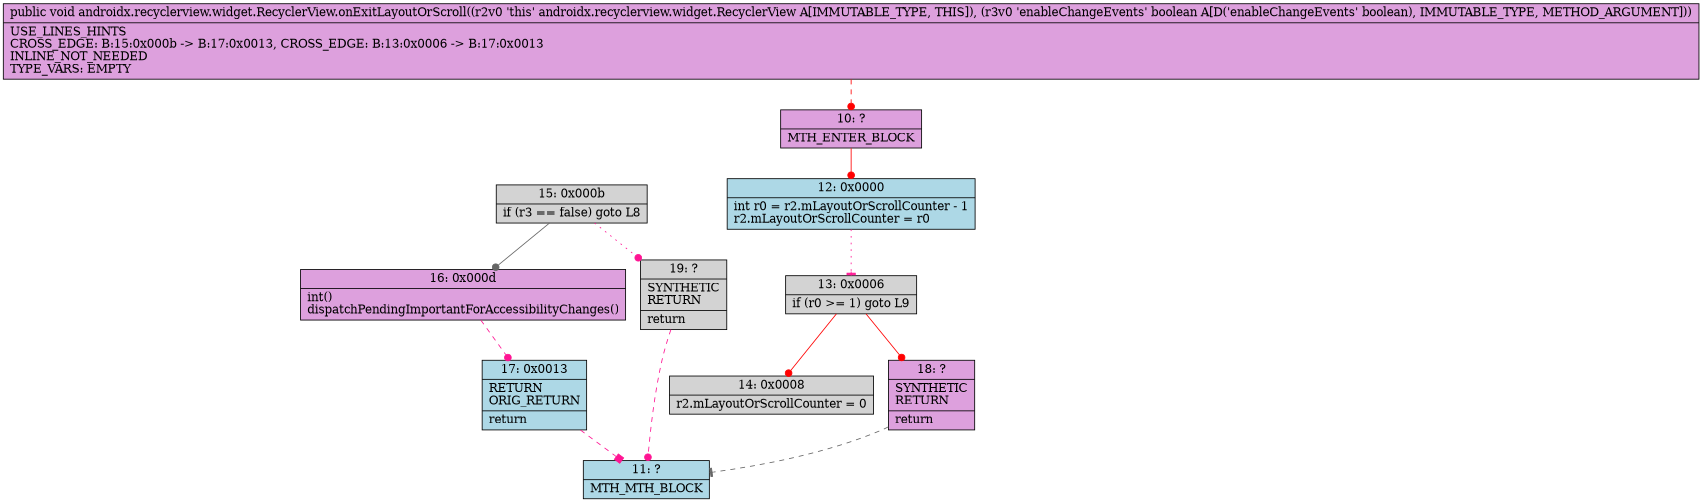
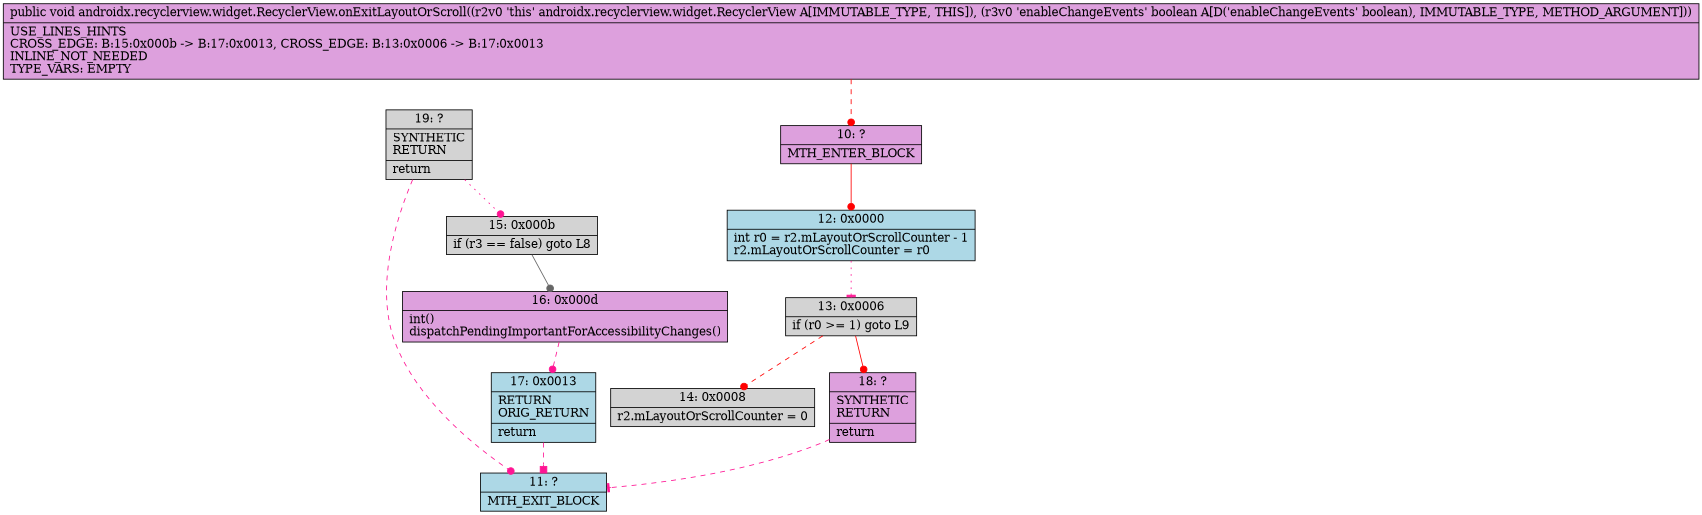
(615, 239) -> (481, 196)
(814, 342) -> (785, 360)
(803, 455) -> (722, 472)
(646, 489) -> (544, 501)
